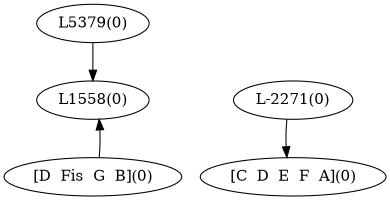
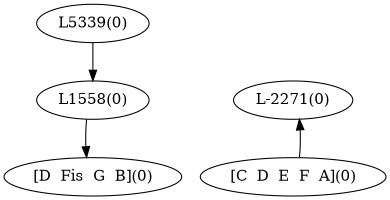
(93, 23) -> (93, 23)
(286, 133) -> (300, 144)
(100, 144) -> (86, 133)
